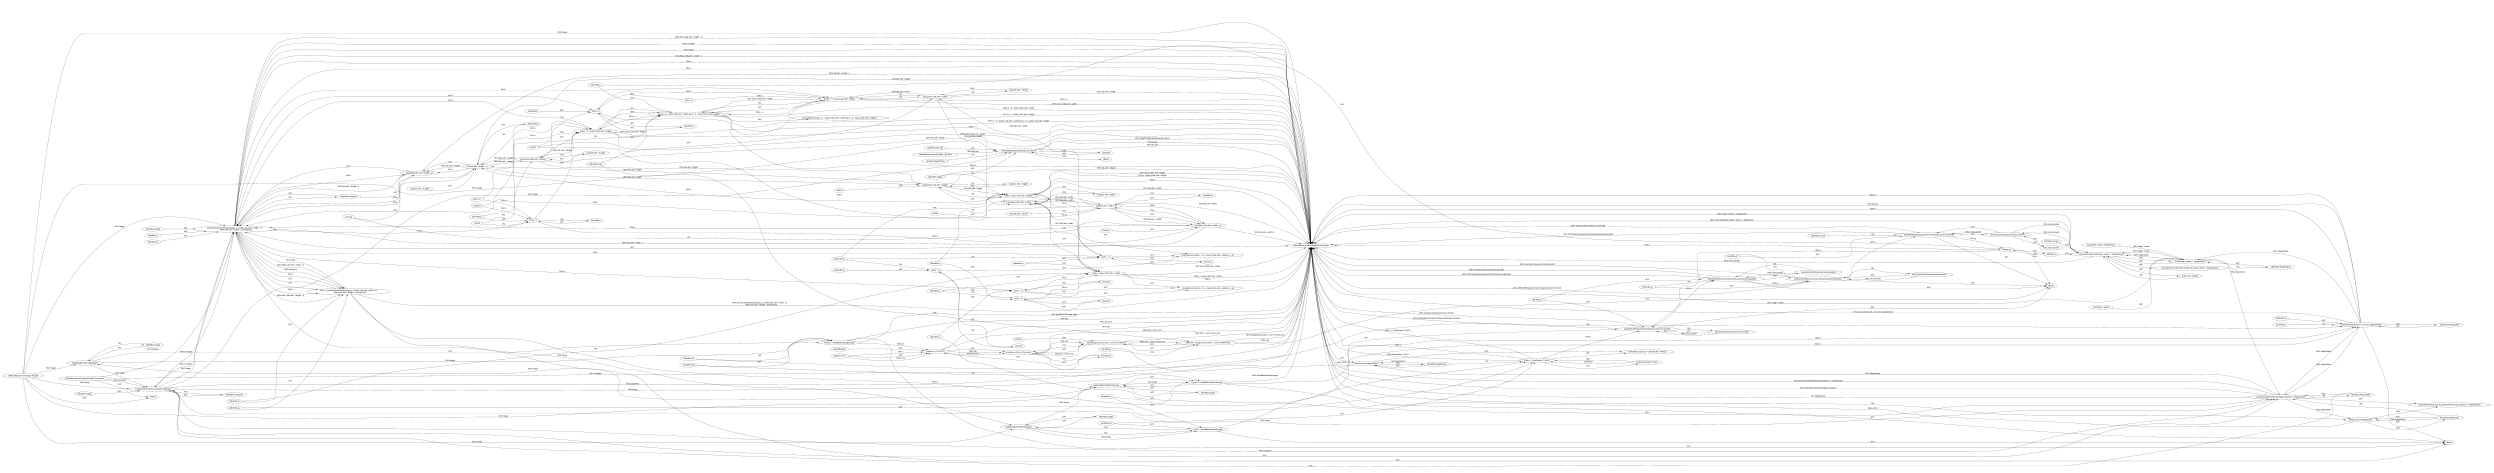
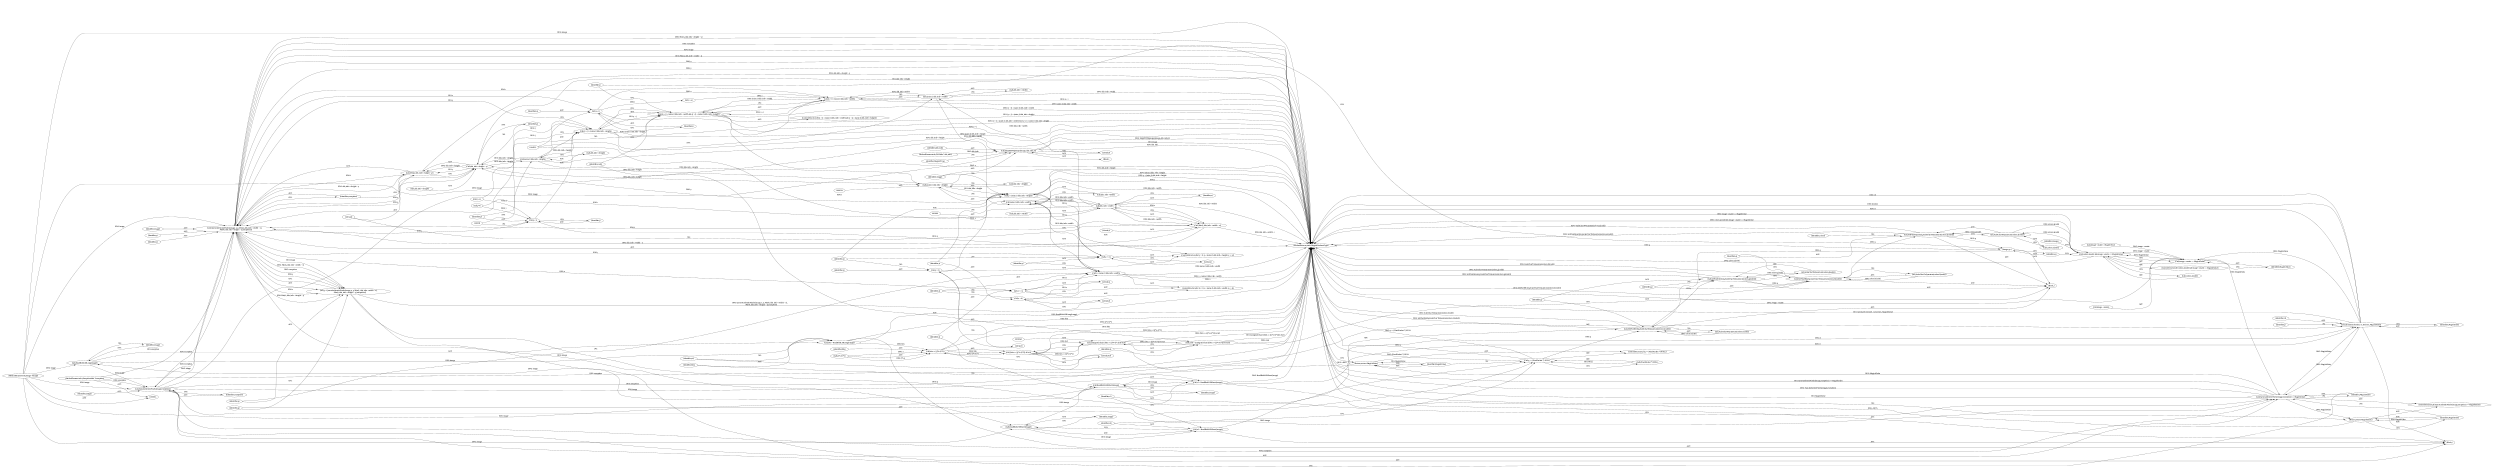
(639, 96) -> (641, 103)
none -> (452, 176)
none -> (977, 233)
